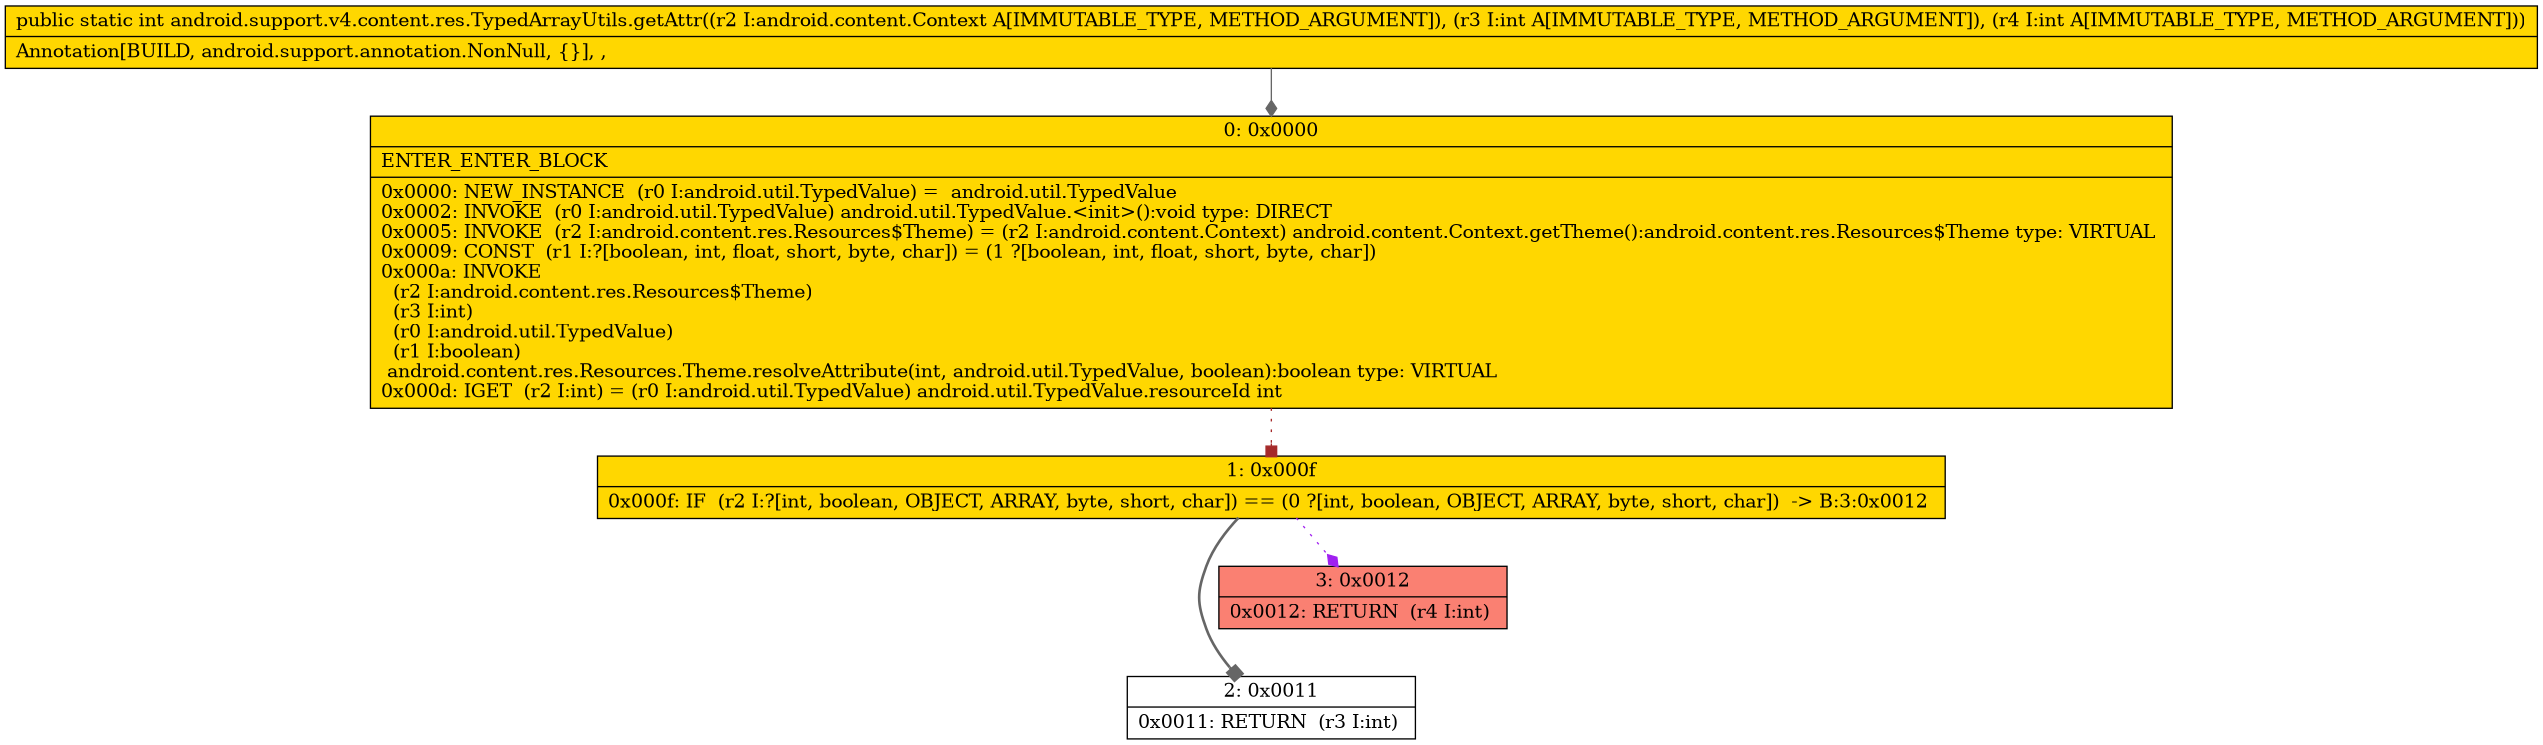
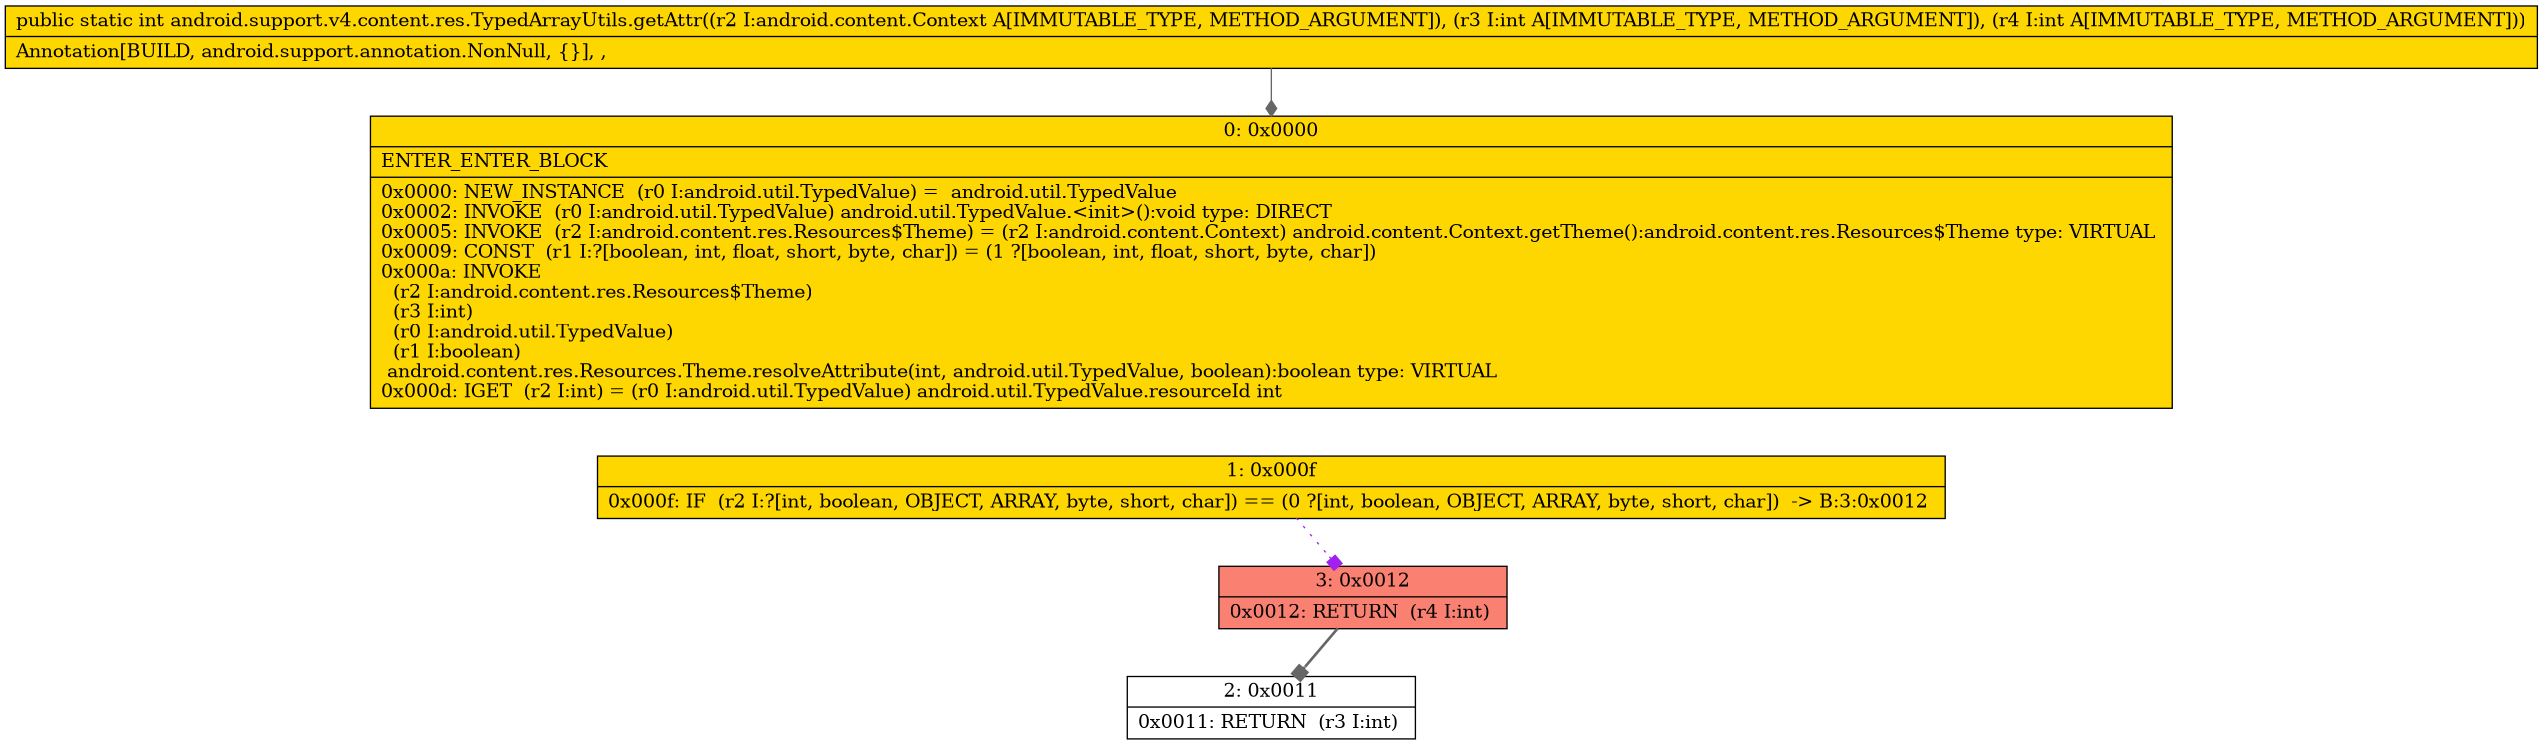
(1271, 426) -> none
(1312, 536) -> (1312, 536)
(1200, 591) -> (1322, 647)
